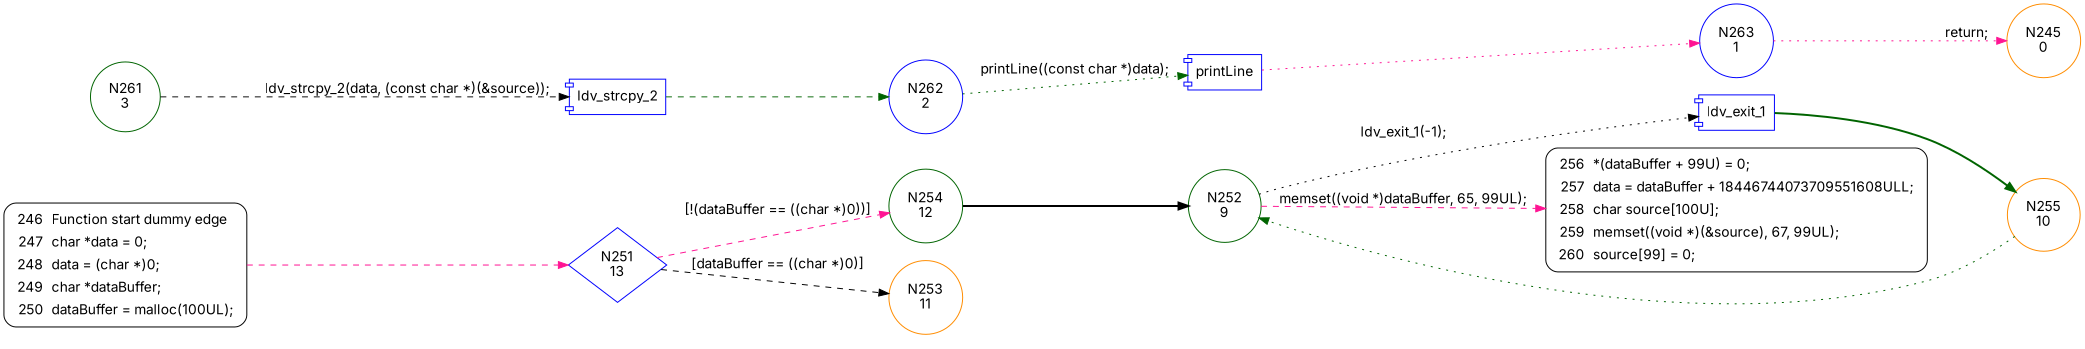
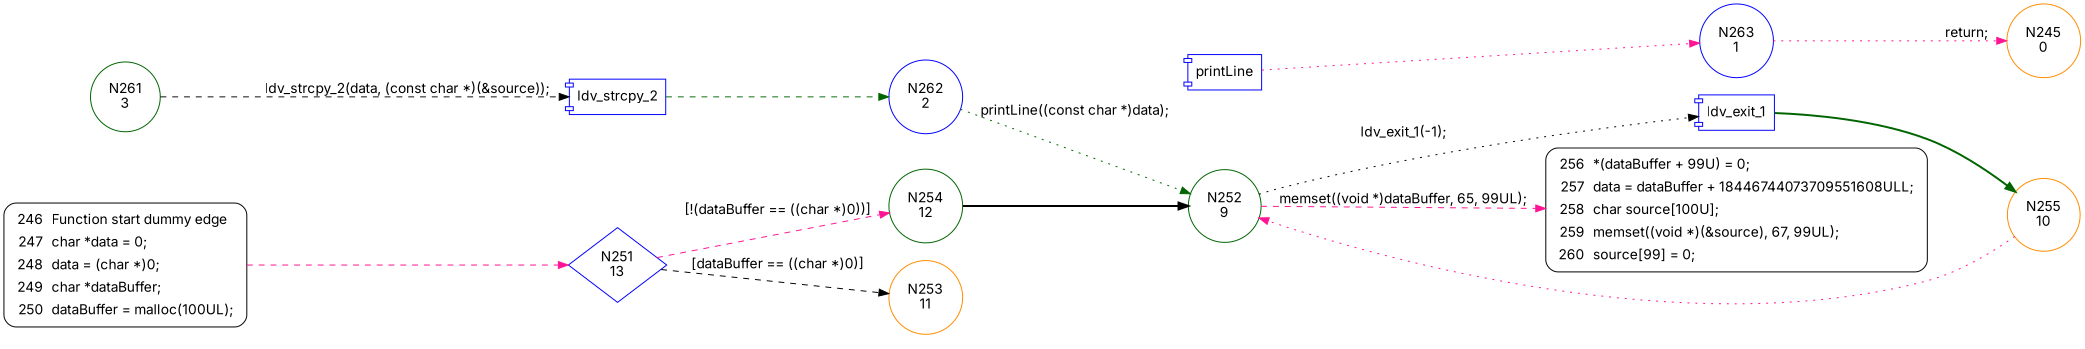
(1070, 85) -> (1071, 150)
(1643, 300) -> (1643, 300)
